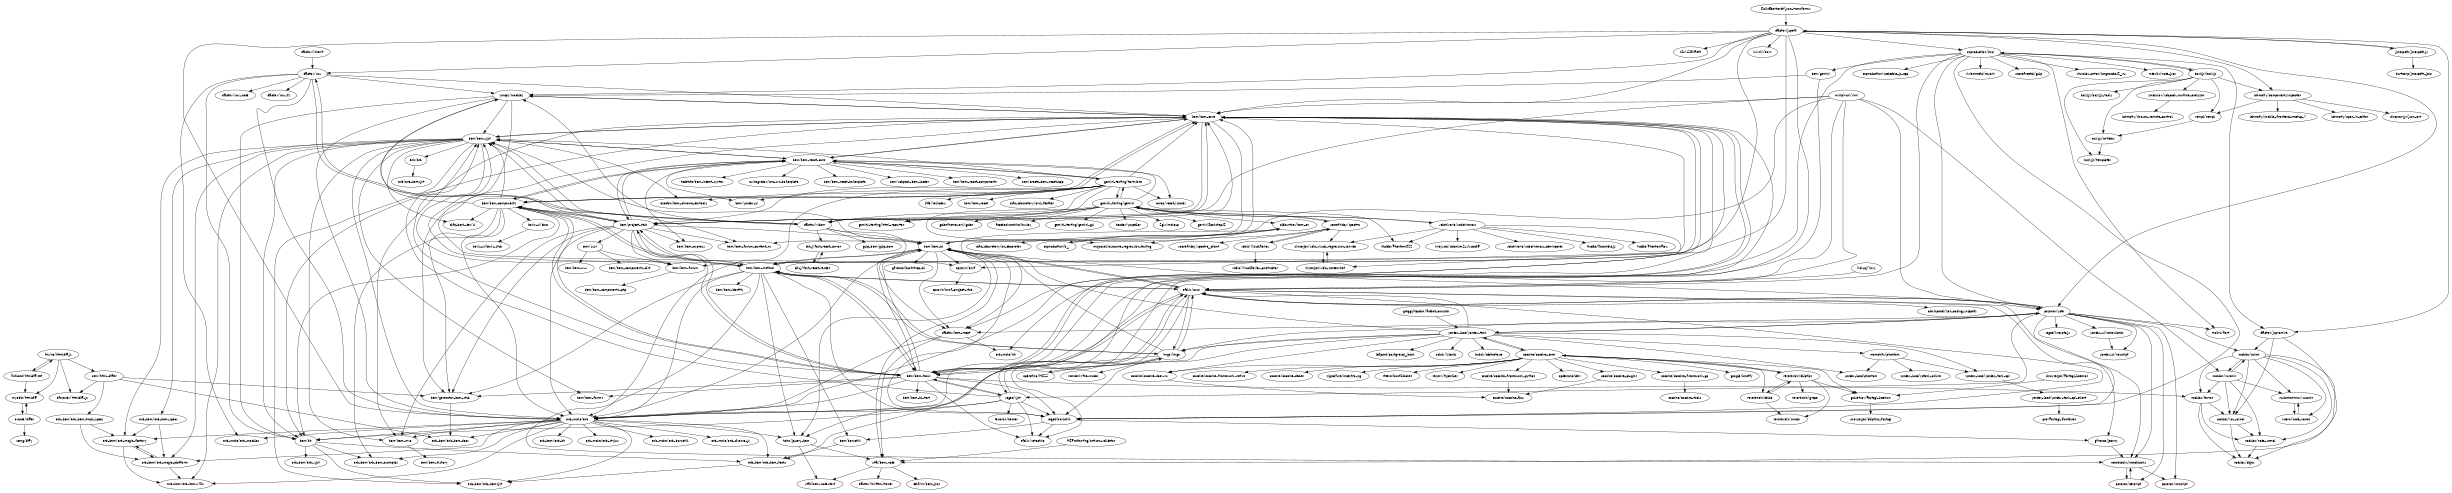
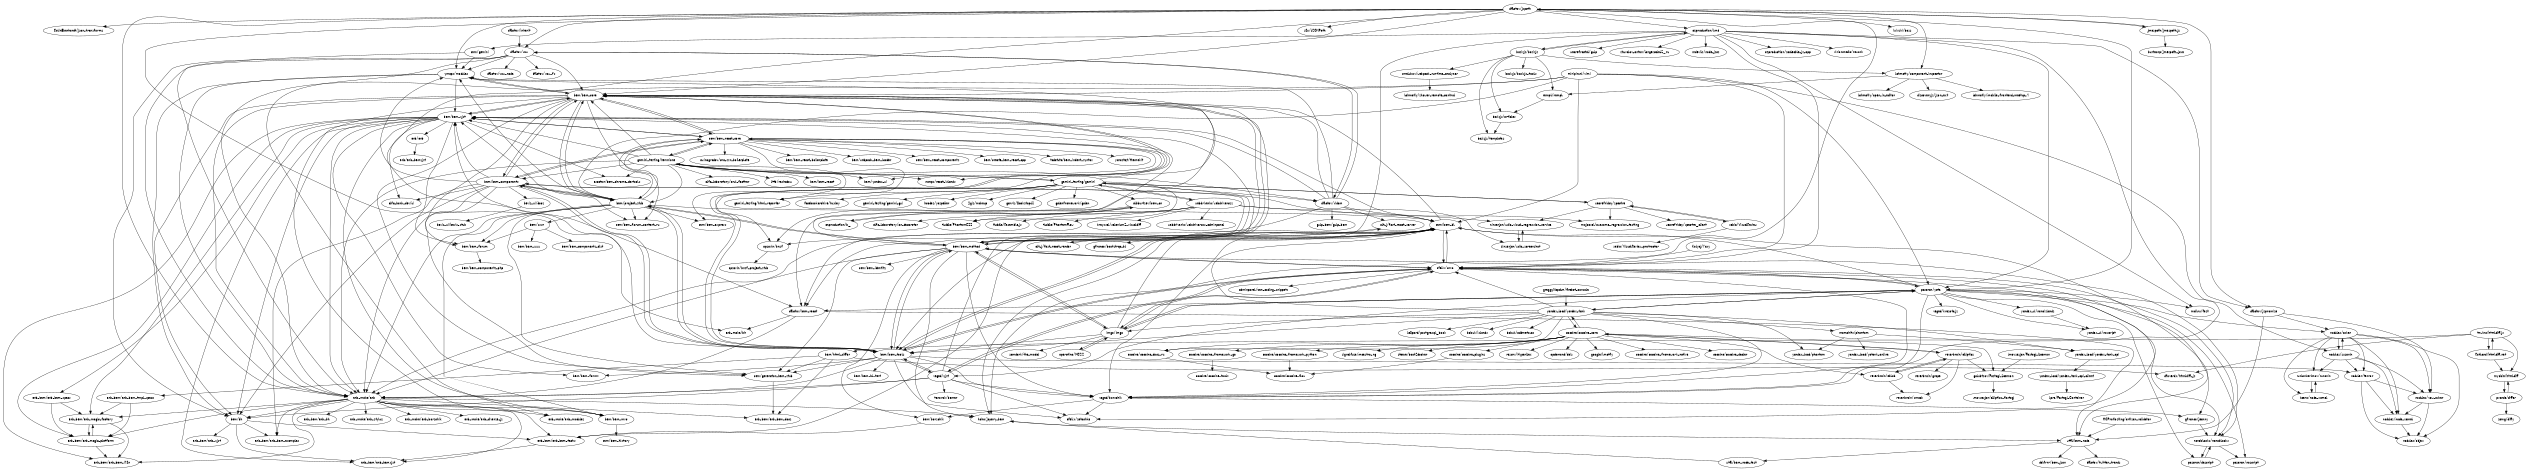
(1786, 18) -> (804, 14)
none -> (1129, 160)
none -> (1516, 298)
(807, 461) -> (1366, 443)
